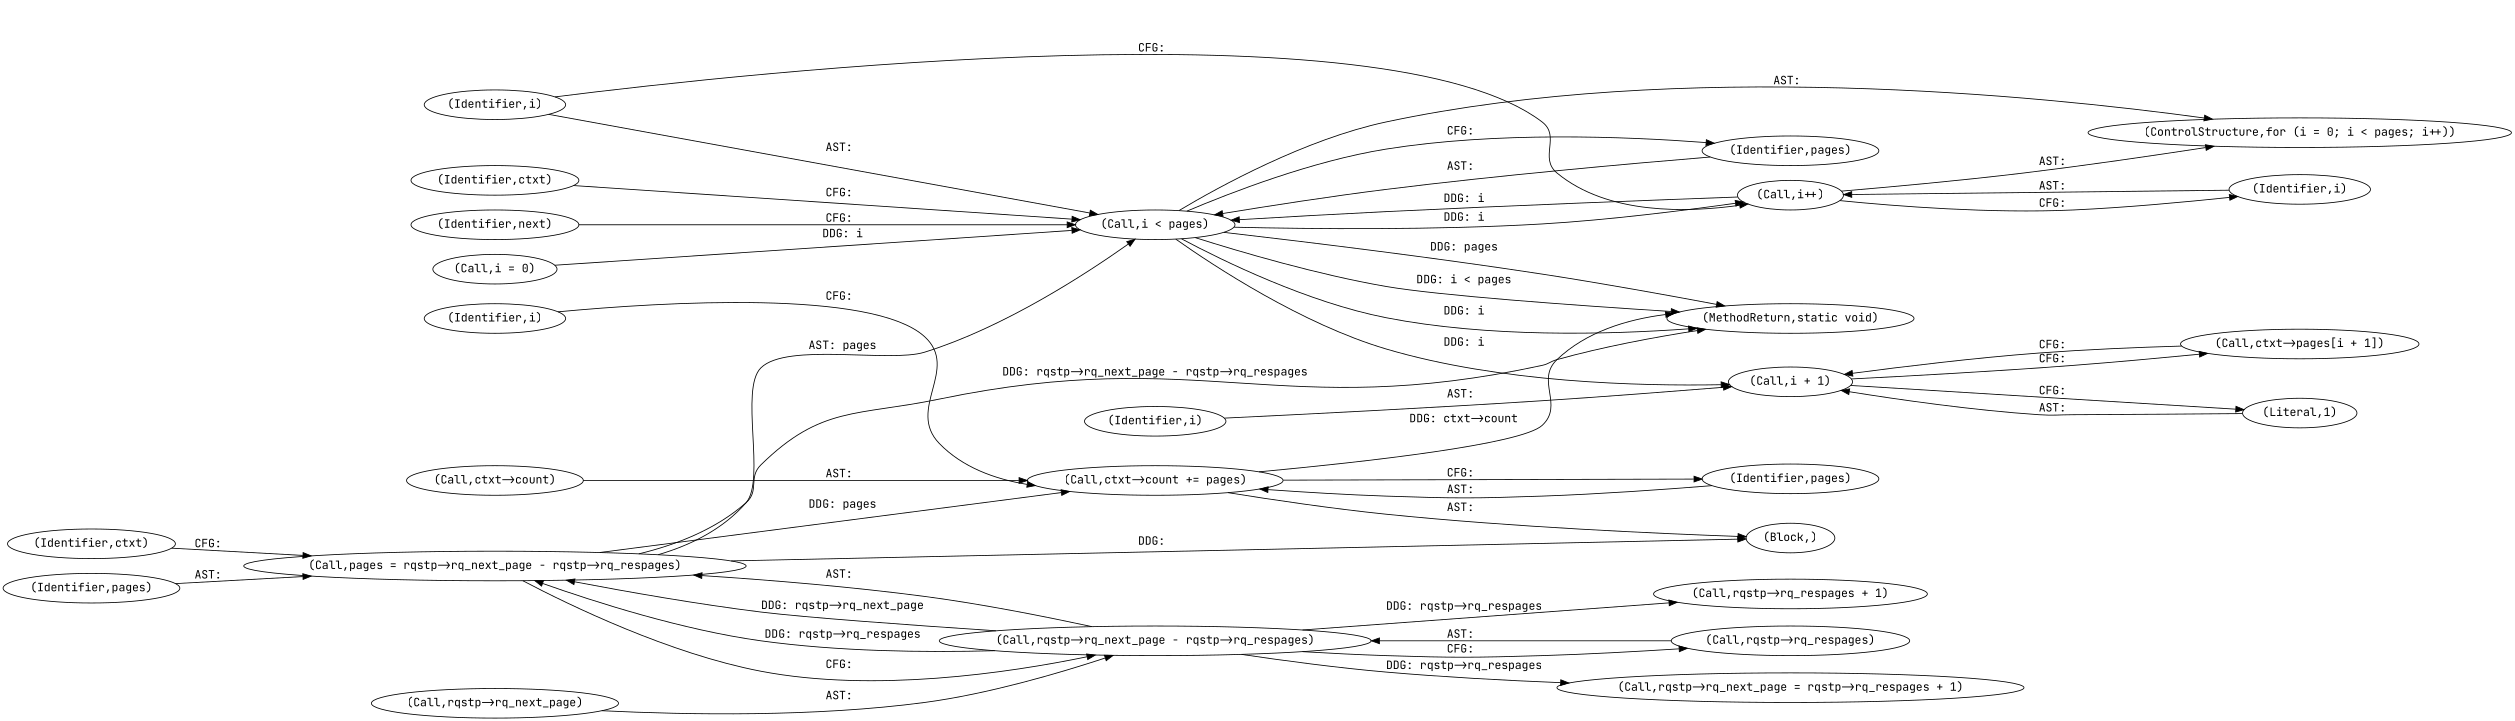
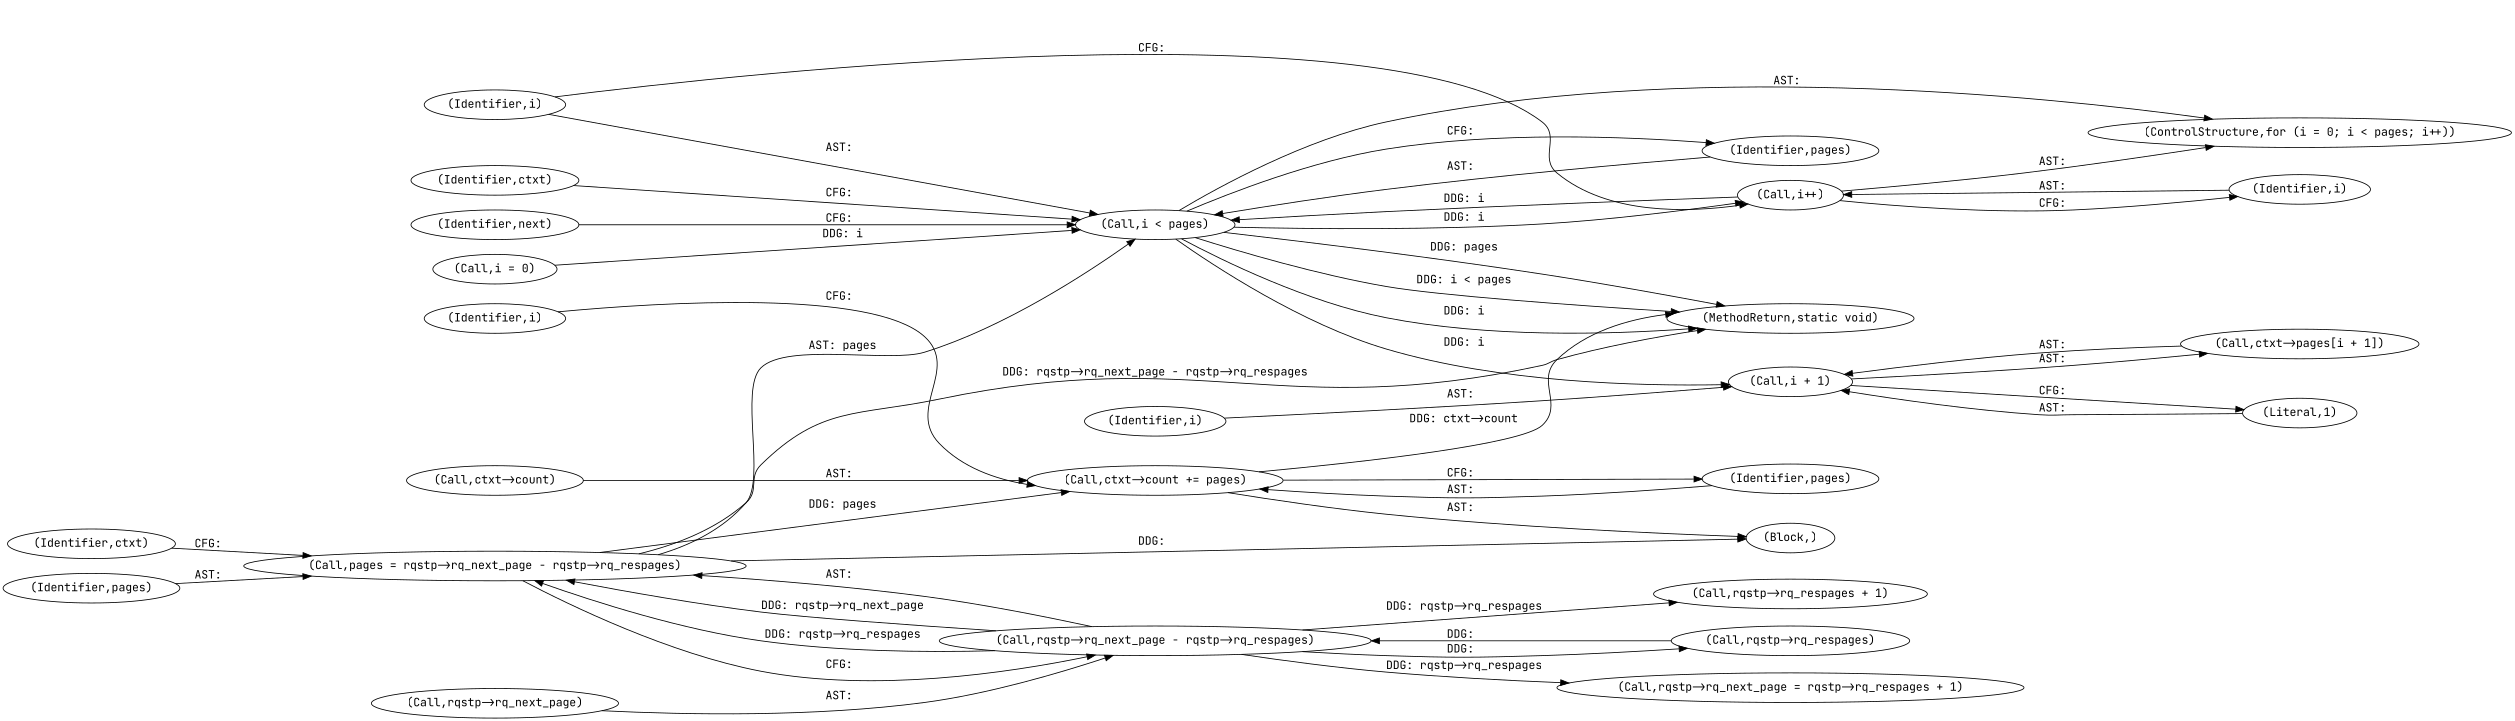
(2056, 345) -> (2056, 345)
(2056, 359) -> (2056, 359)
(1464, 635) -> (1464, 635)
(1464, 649) -> (1464, 649)
